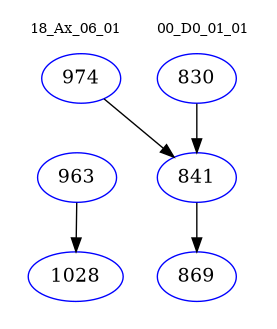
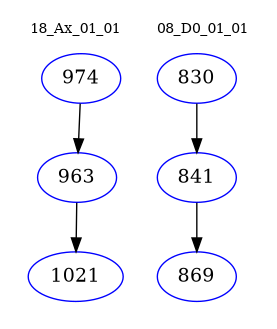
(76, 30) -> (76, 30)
(203, 30) -> (203, 30)
(126, 117) -> (79, 121)
(76, 277) -> (76, 277)
